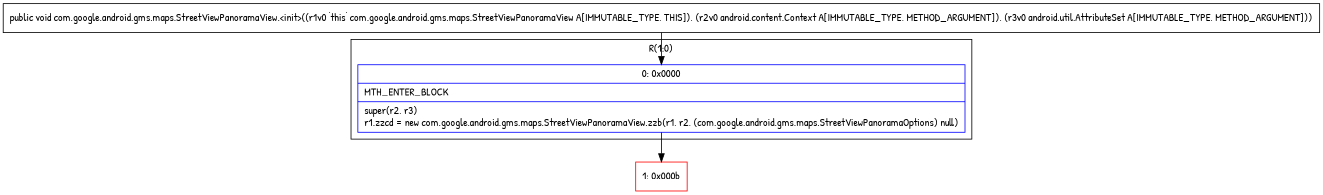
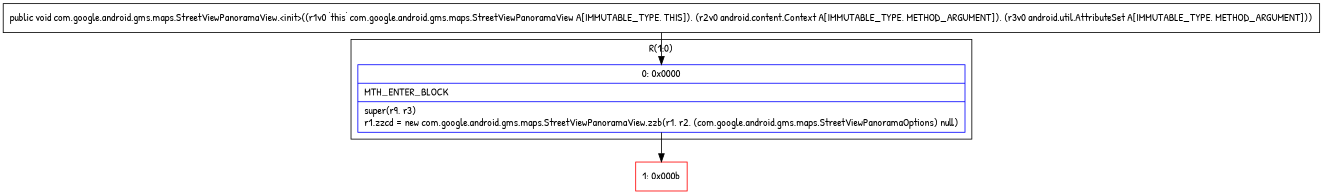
(391, 111) -> (390, 111)
